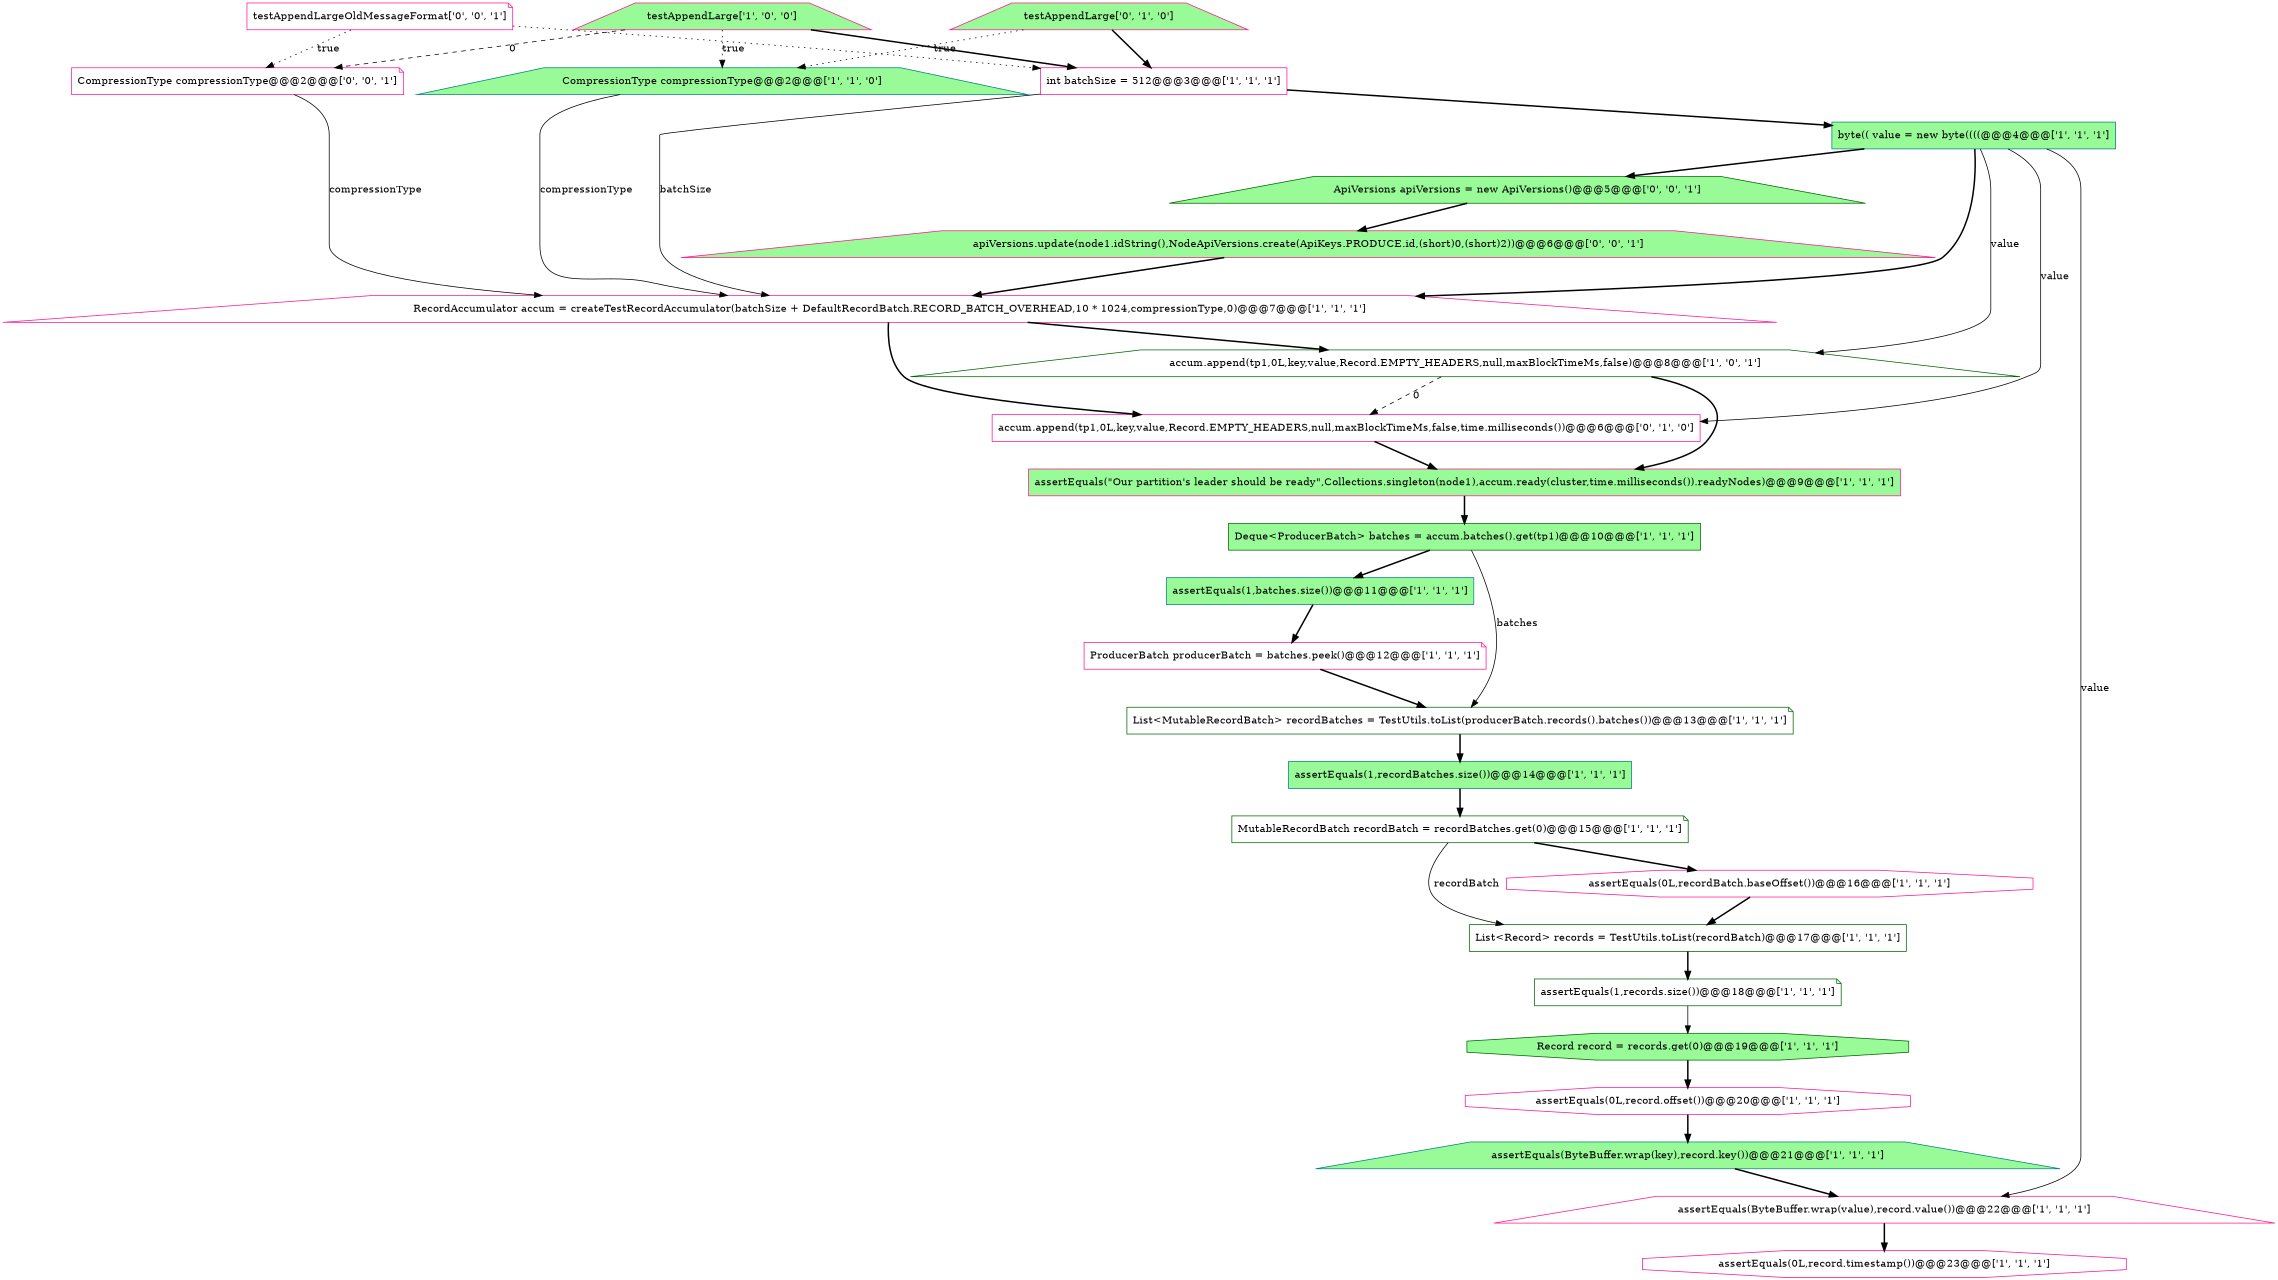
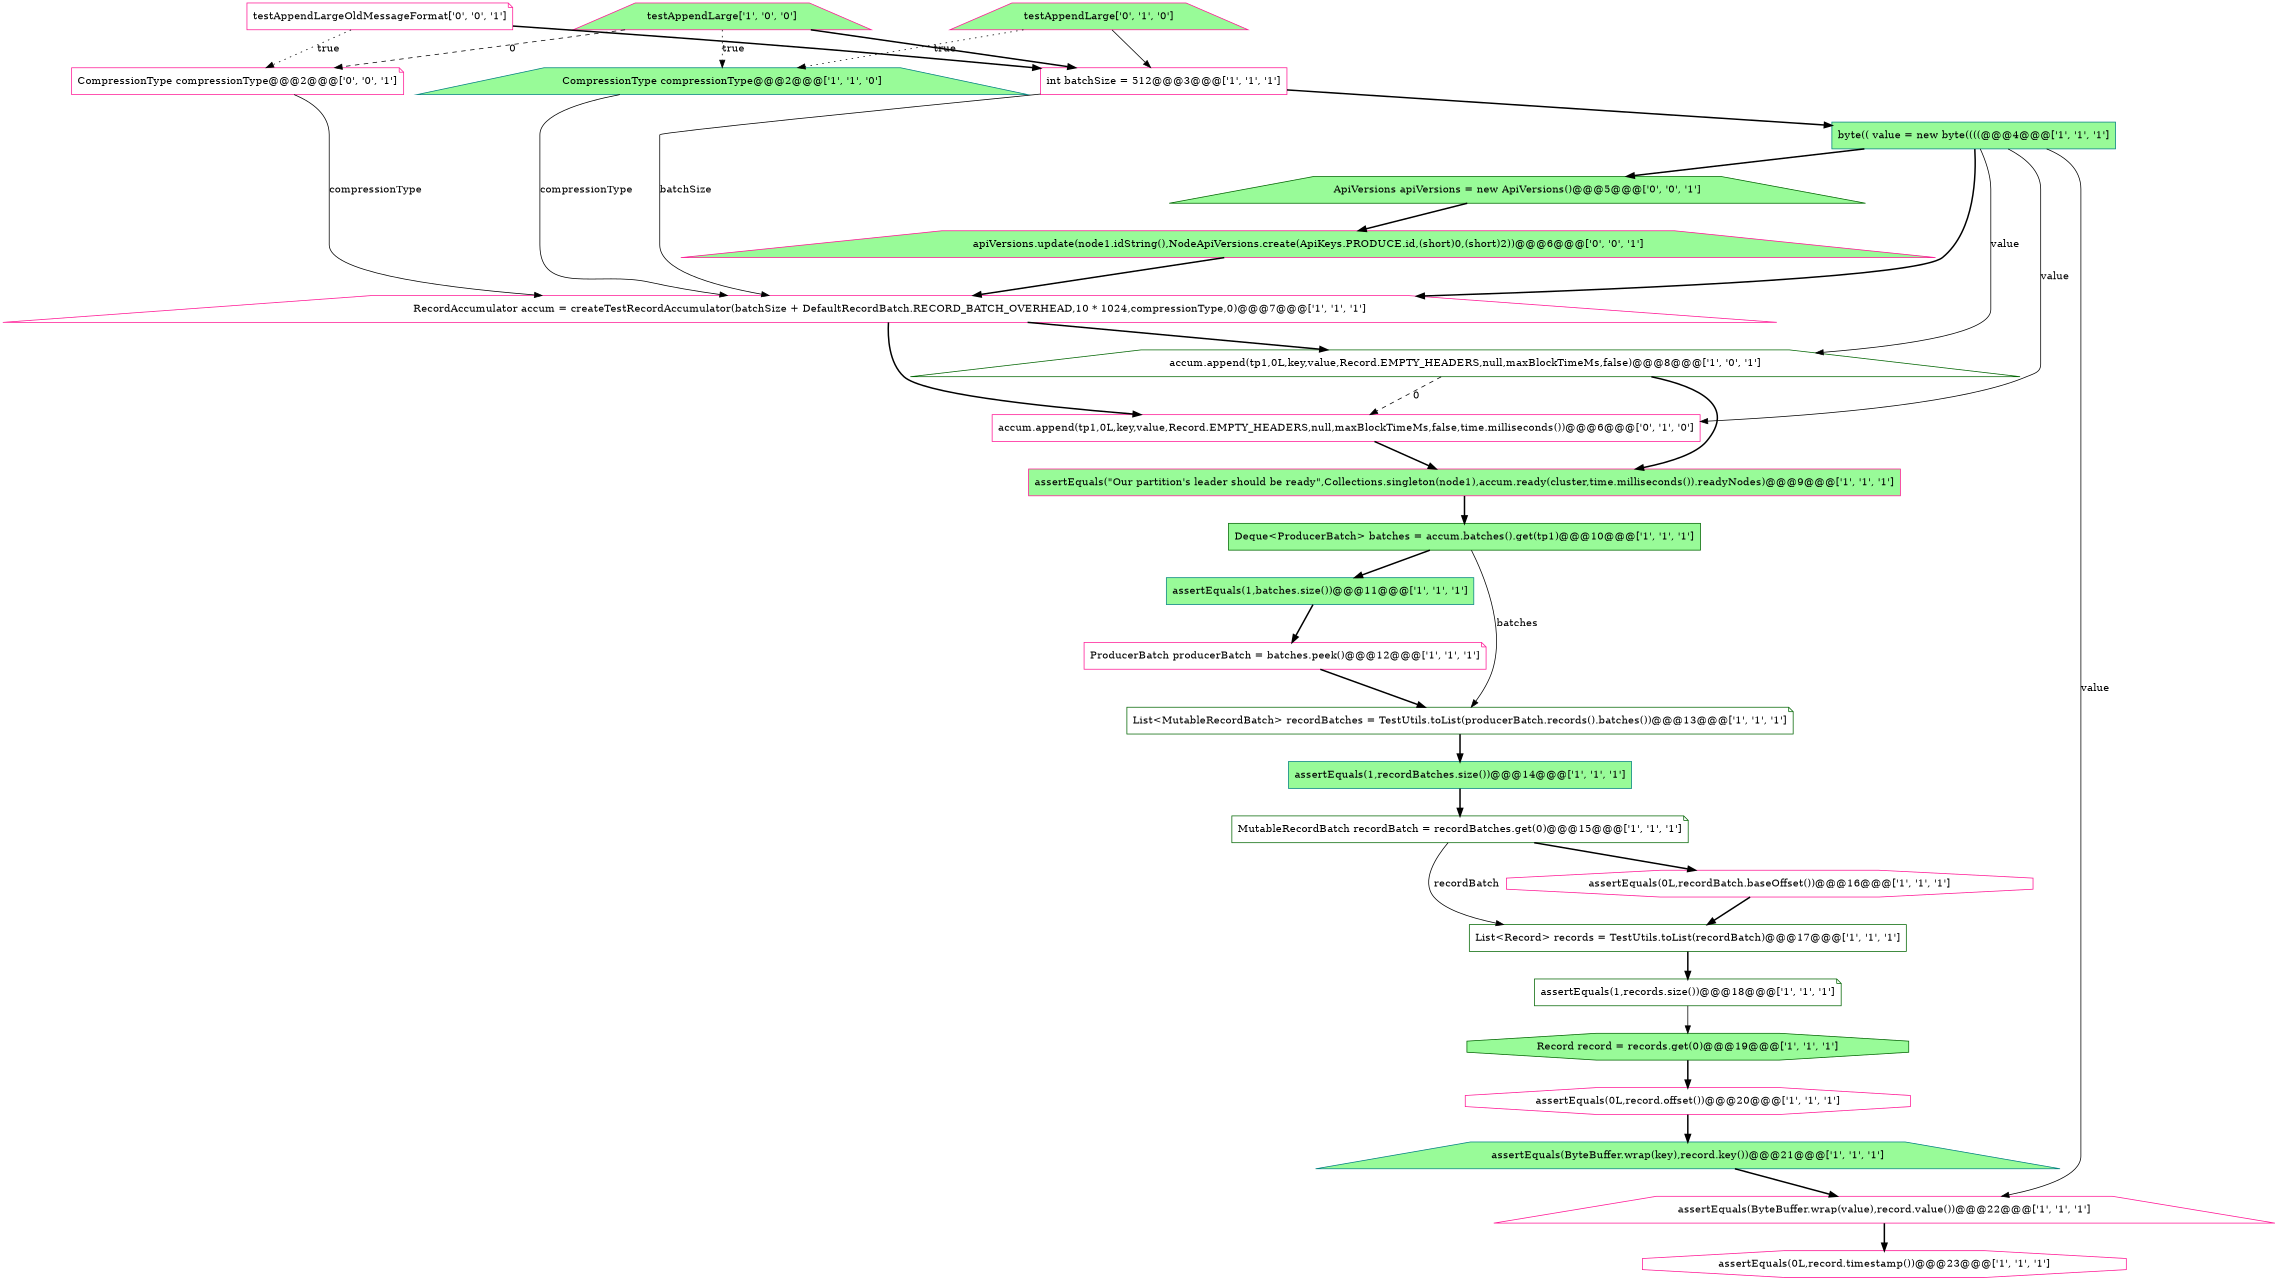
(773, 45) -> (773, 45)
(1129, 46) -> (1129, 46)
